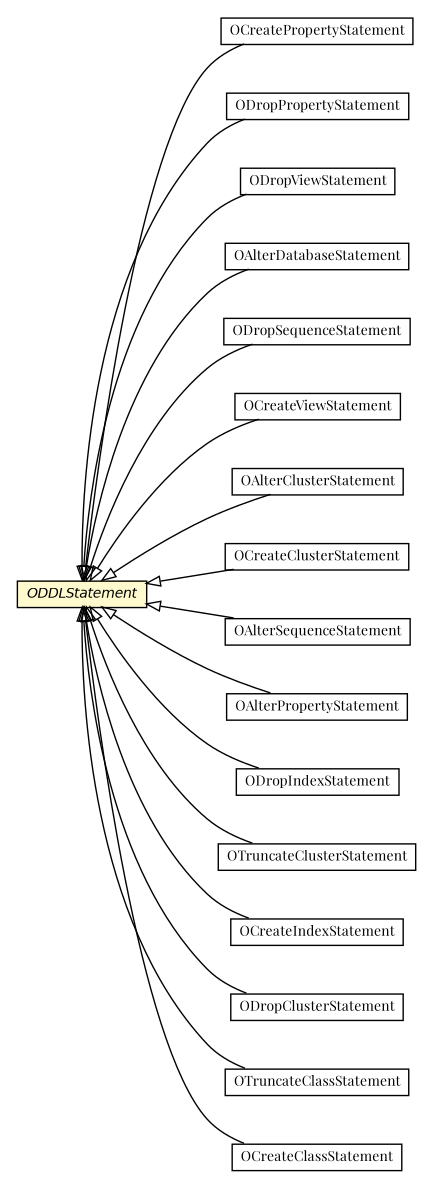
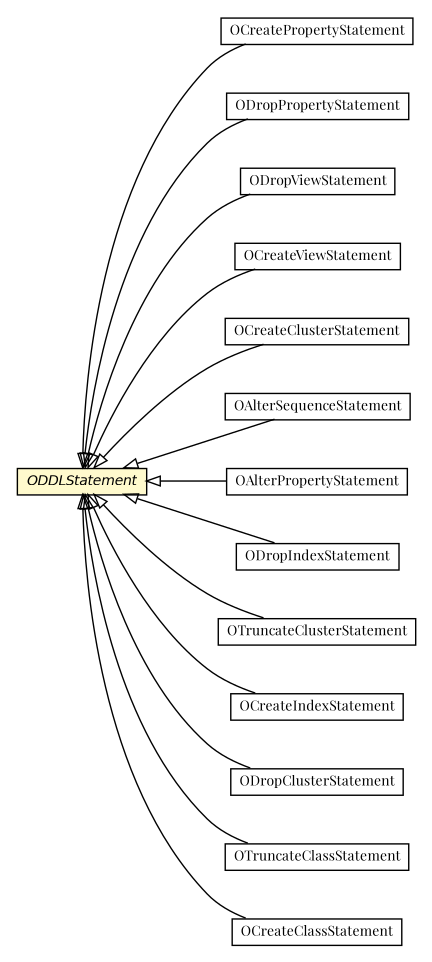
(317, 256) -> none
(317, 331) -> none
(317, 481) -> none
